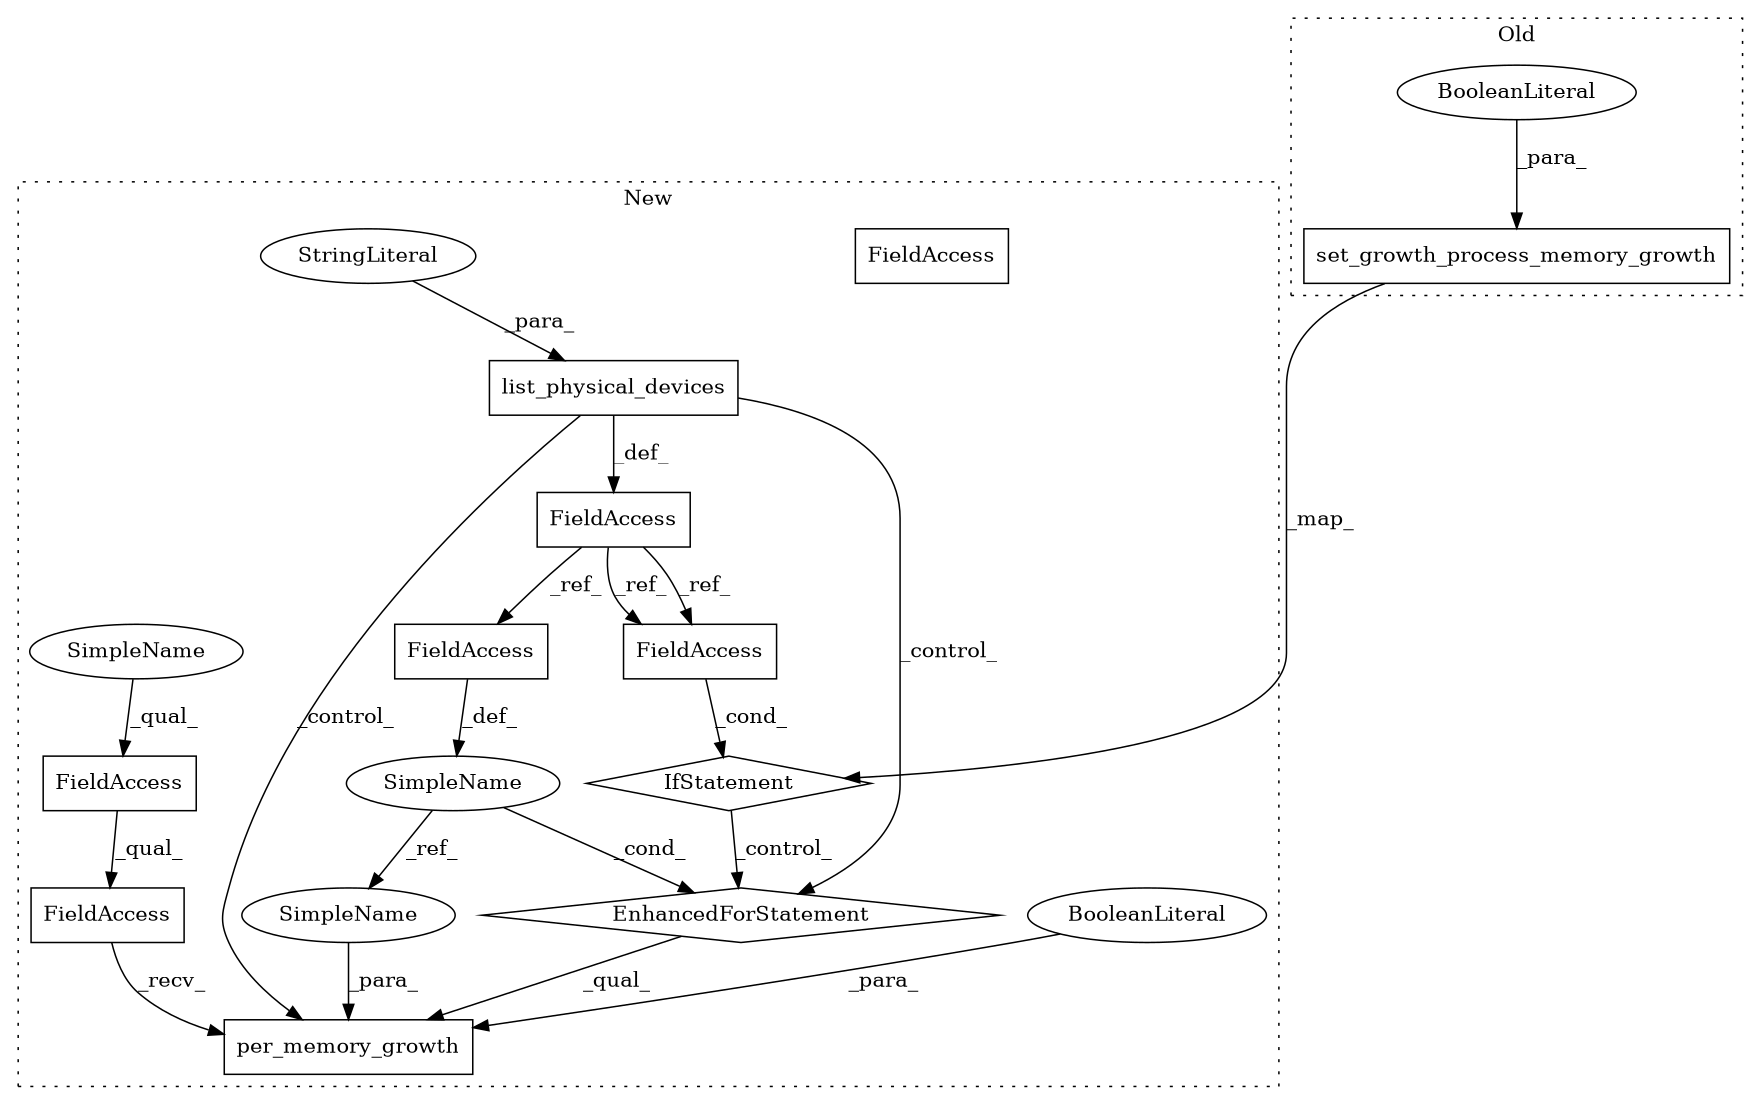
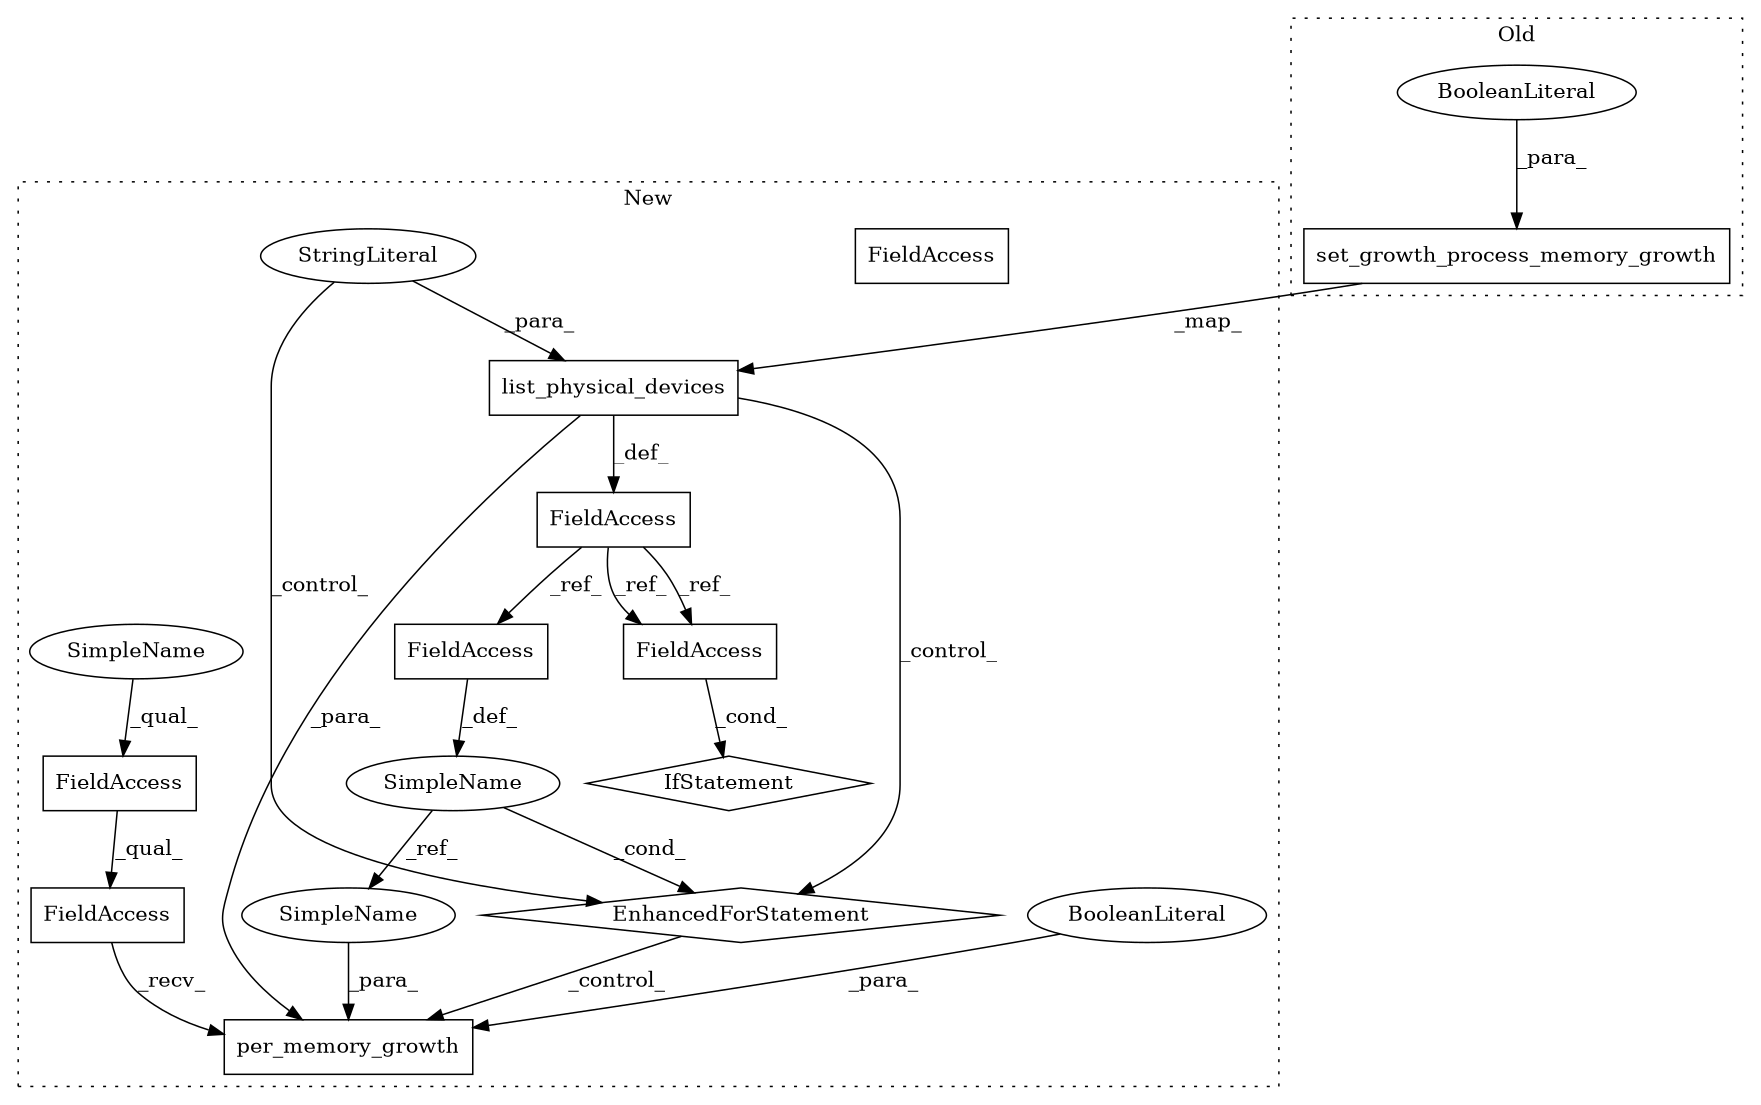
(1265, 691) -> (1058, 328)
(345, 717) -> (345, 717)
(734, 841) -> (271, 698)
(617, 981) -> (617, 981)
